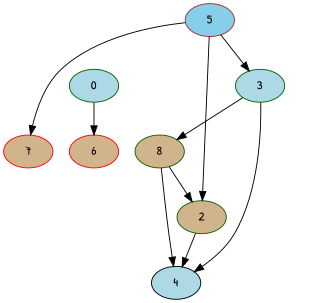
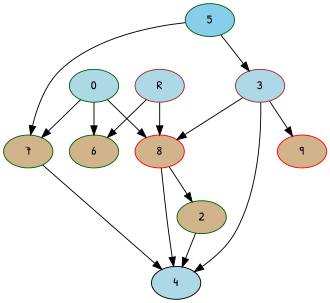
(210, 20) -> (210, 20)
none -> (160, 86)
(260, 86) -> (260, 86)
(206, 114) -> none
none -> (65, 115)
none -> (123, 115)
(28, 151) -> (28, 151)
(94, 151) -> (94, 151)
(160, 151) -> (160, 151)
none -> (302, 151)
none -> (99, 214)
